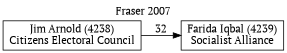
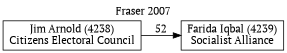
(161, 30) -> (161, 30)
